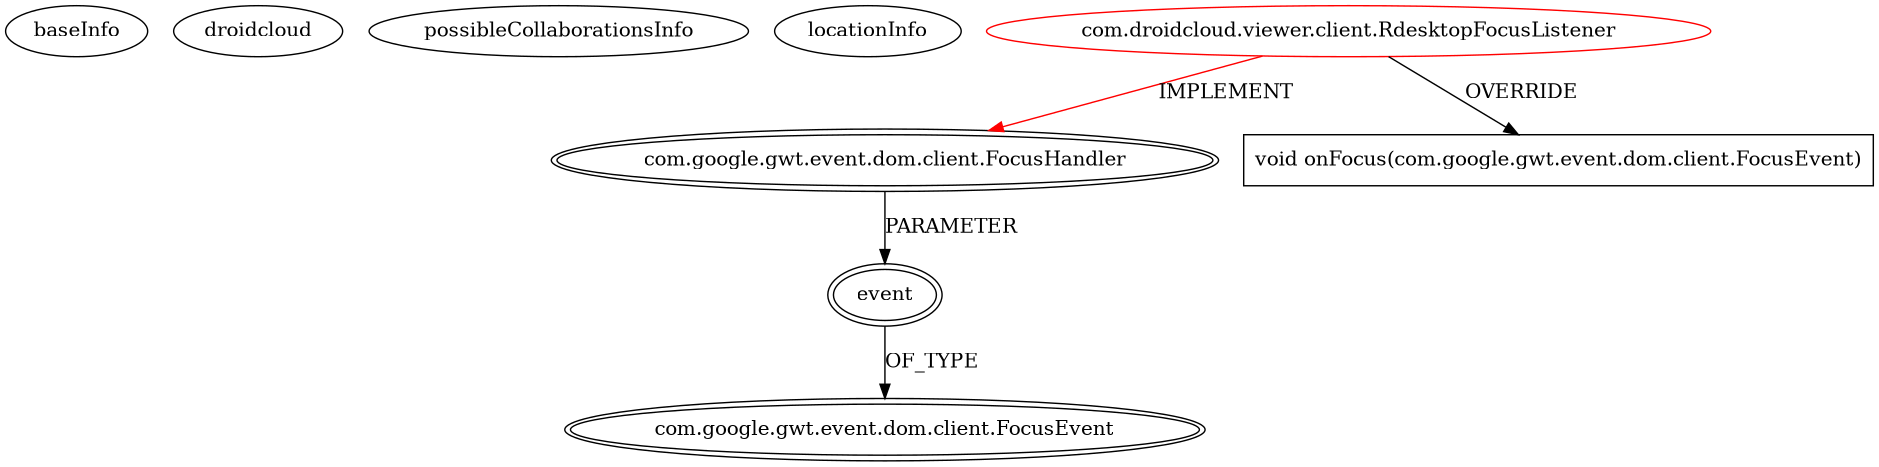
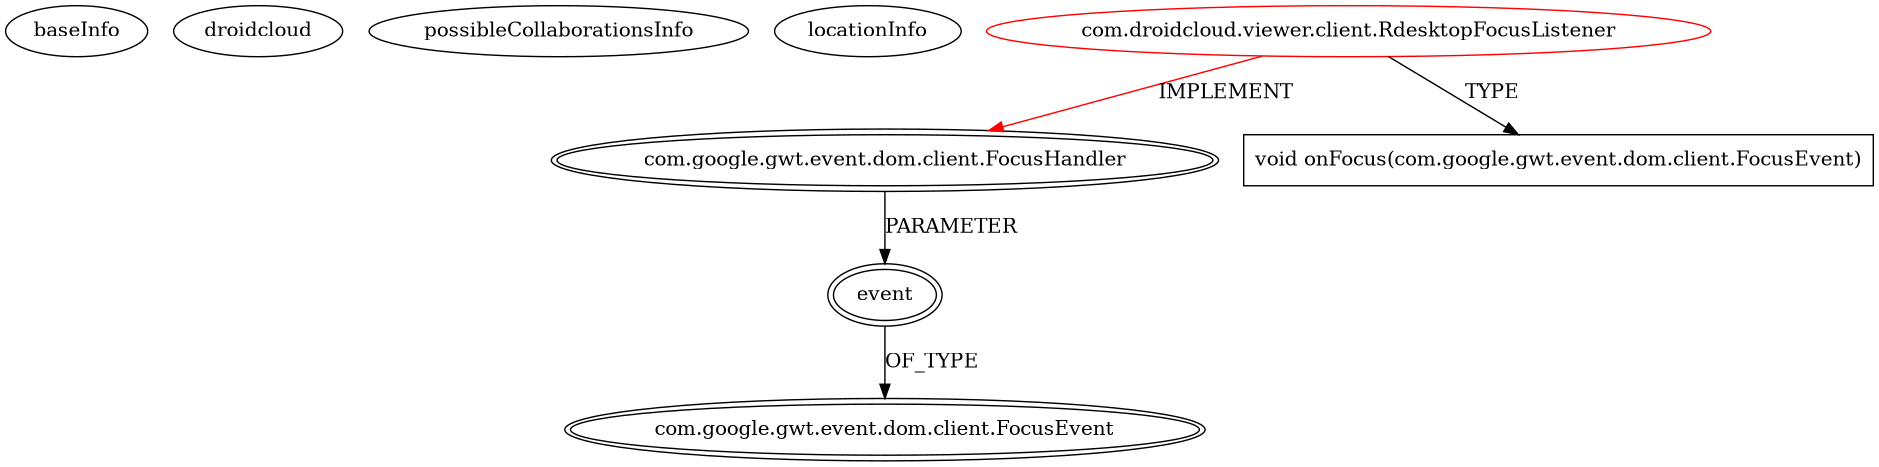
(1522, 93) -> (1493, 93)
